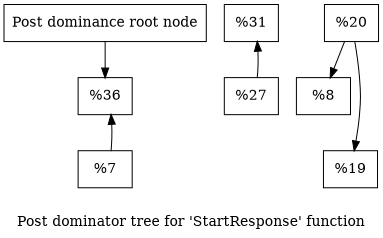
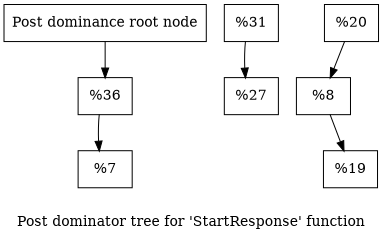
(258, 65) -> (245, 55)
(360, 91) -> (335, 128)
(112, 138) -> (98, 128)
